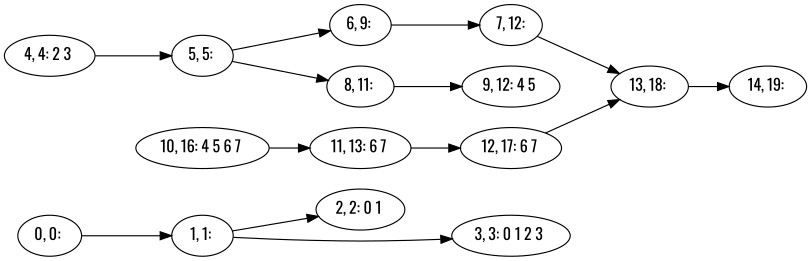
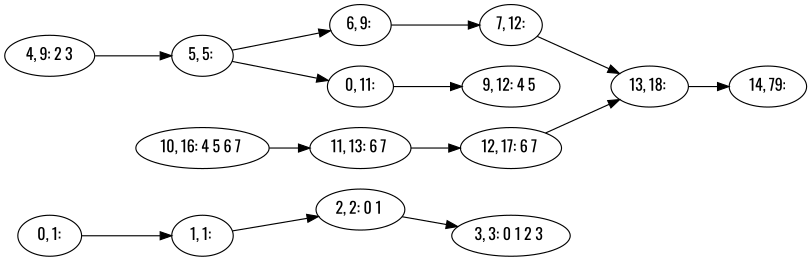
(50, 56) -> (50, 56)
(360, 87) -> (360, 87)
(768, 87) -> (768, 87)
(50, 236) -> (50, 236)
(337, 241) -> (424, 221)
